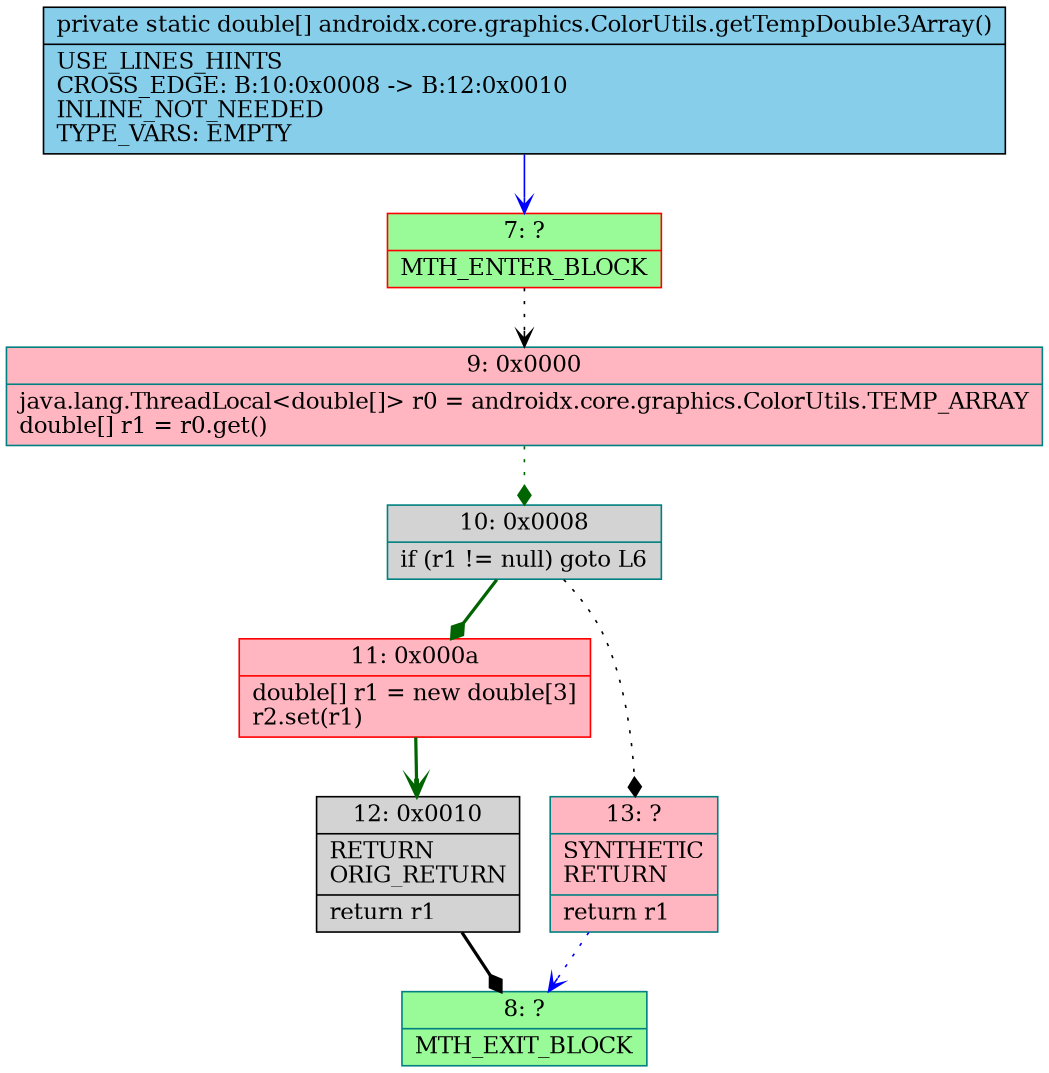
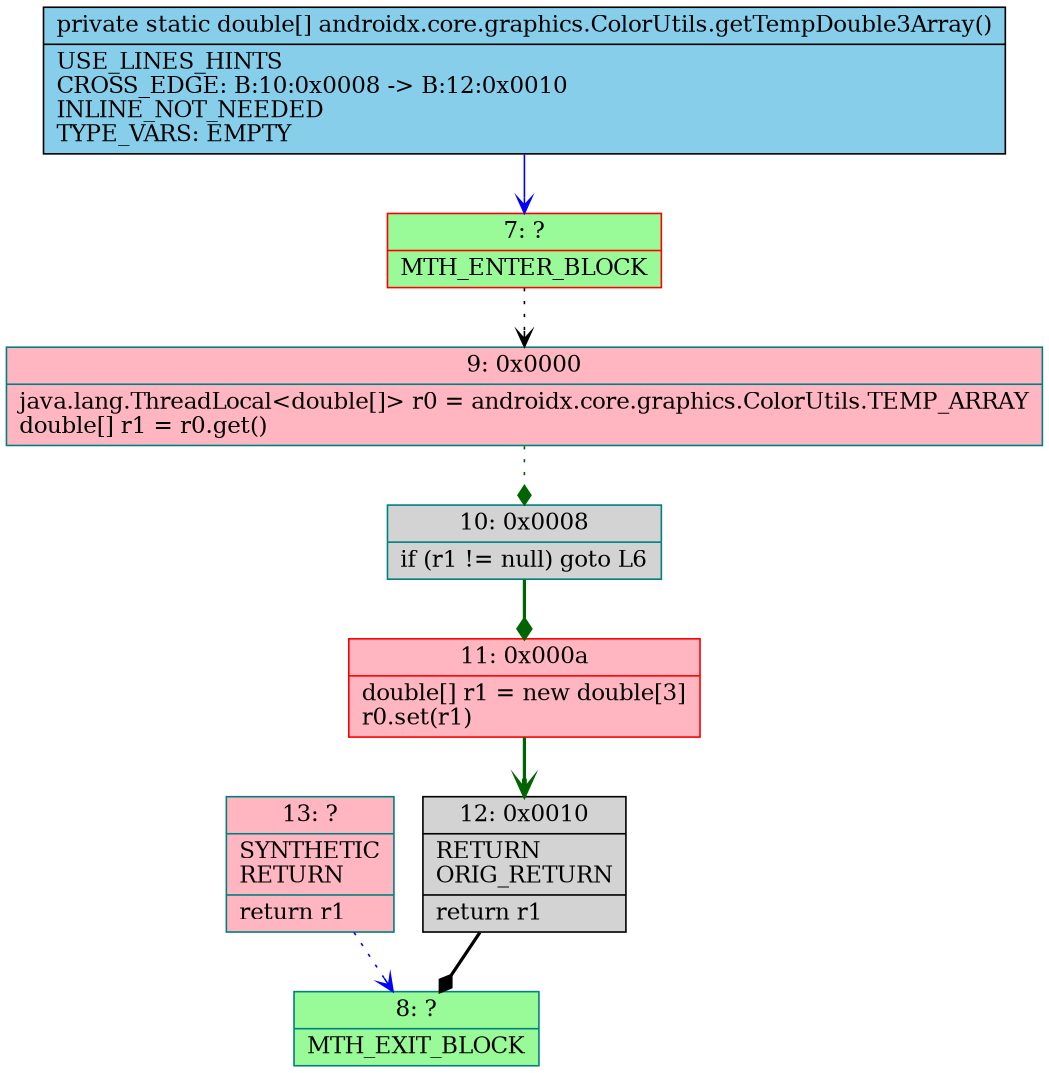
(617, 671) -> none
(308, 718) -> (417, 718)
